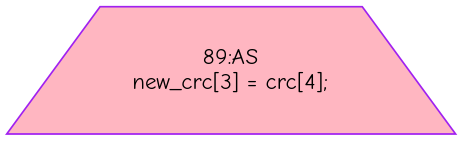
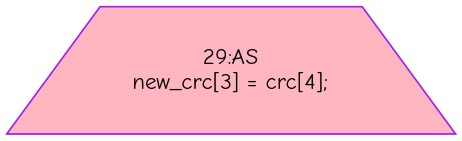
(231, 70) -> (231, 70)
